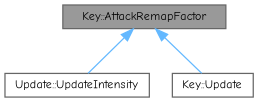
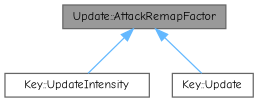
(144, 17) -> (144, 17)
(77, 85) -> (77, 85)
